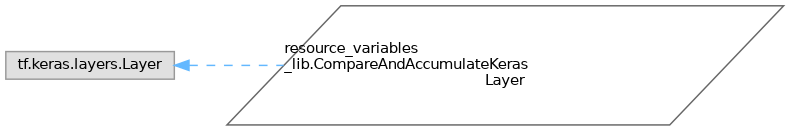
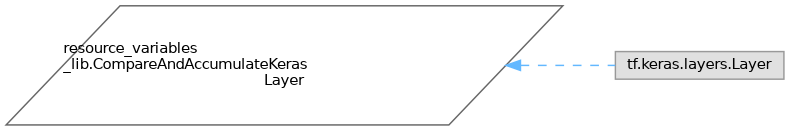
(236, 65) -> (568, 65)
